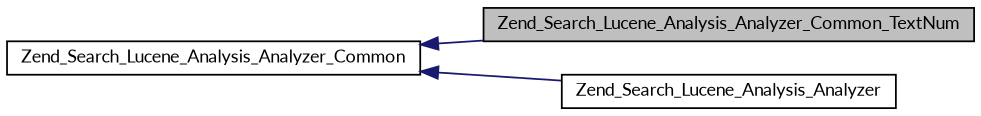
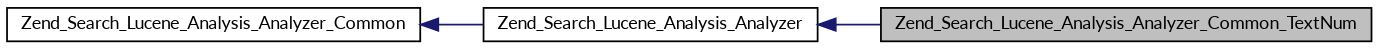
(461, 42) -> (858, 25)
